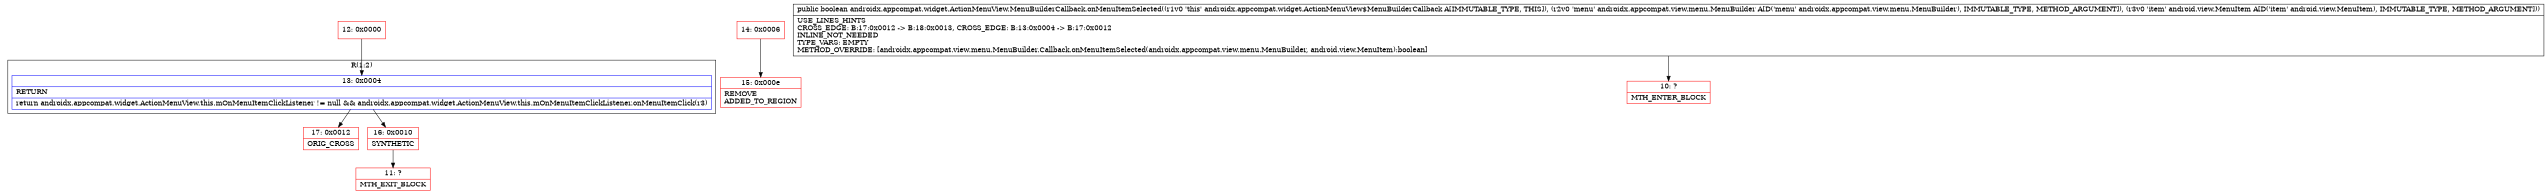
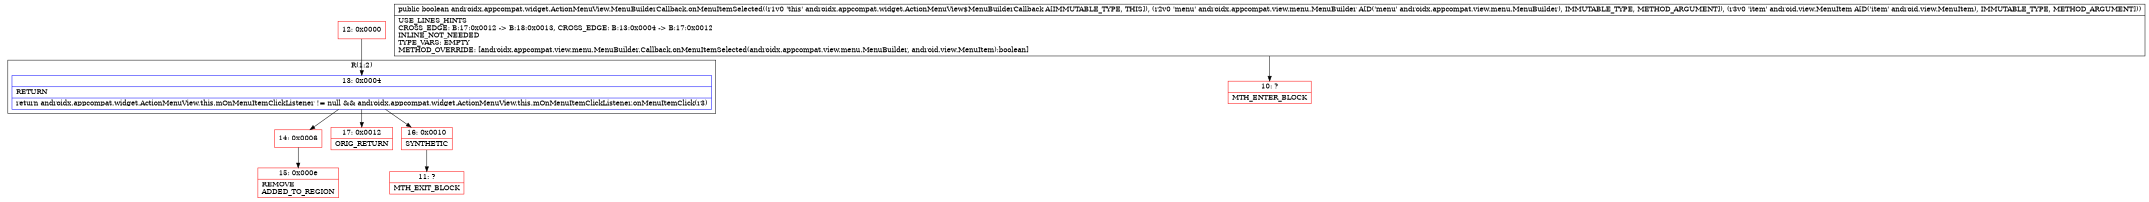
none -> (326, 118)
(331, 144) -> (362, 144)
